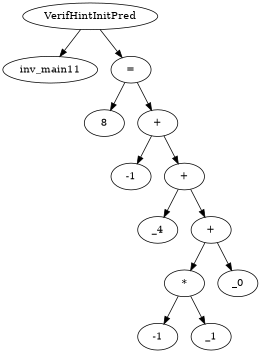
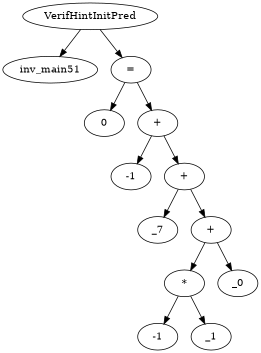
(50, 70) -> (50, 70)
(104, 123) -> (104, 123)
(158, 230) -> (158, 230)
